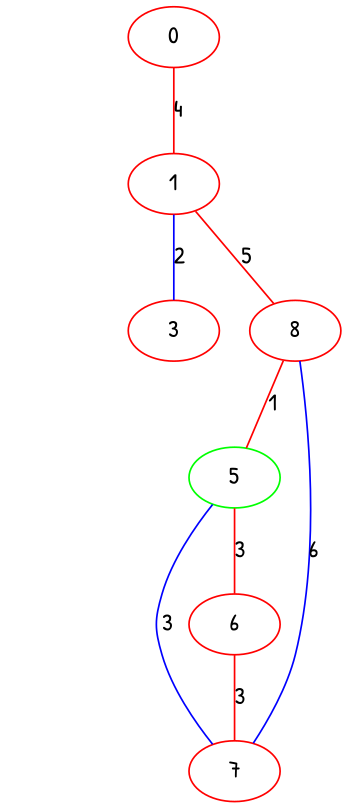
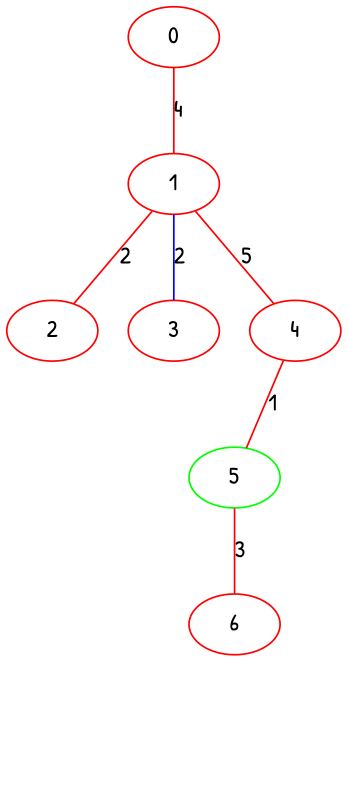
none -> (52, 331)
(295, 331) -> (295, 331)
(235, 771) -> none
